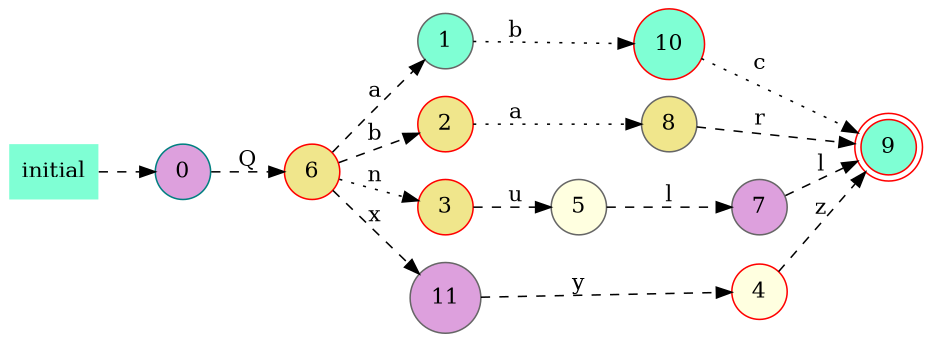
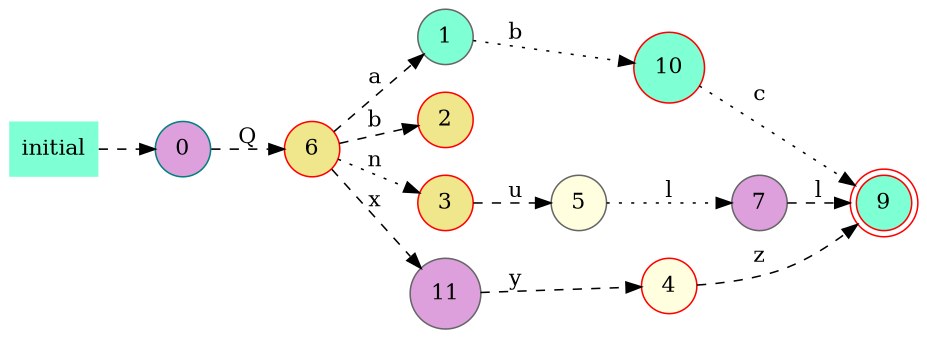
(669, 124) -> none
(661, 207) -> (661, 203)
